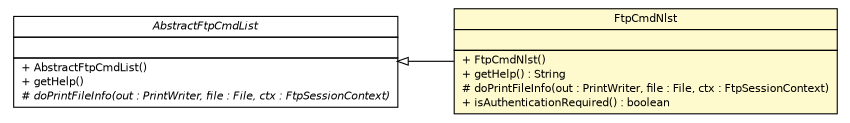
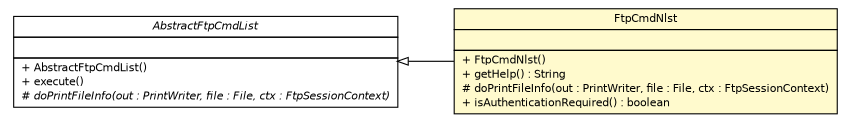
(53, 82) -> (53, 82)
